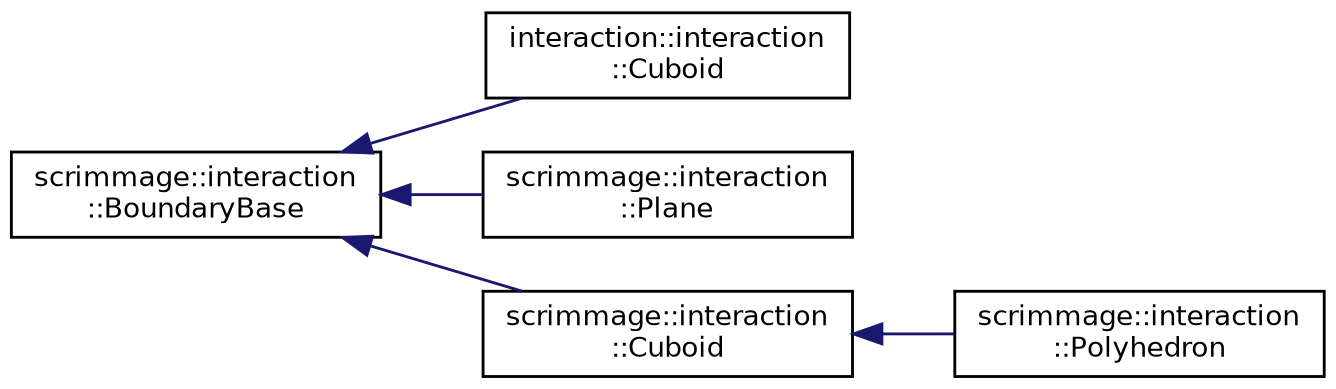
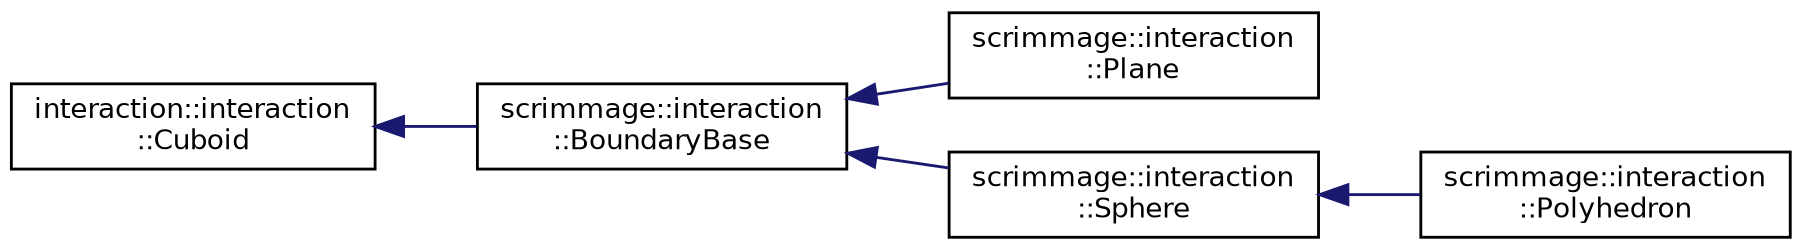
(446, 121) -> (440, 126)
(668, 334) -> (1134, 195)
